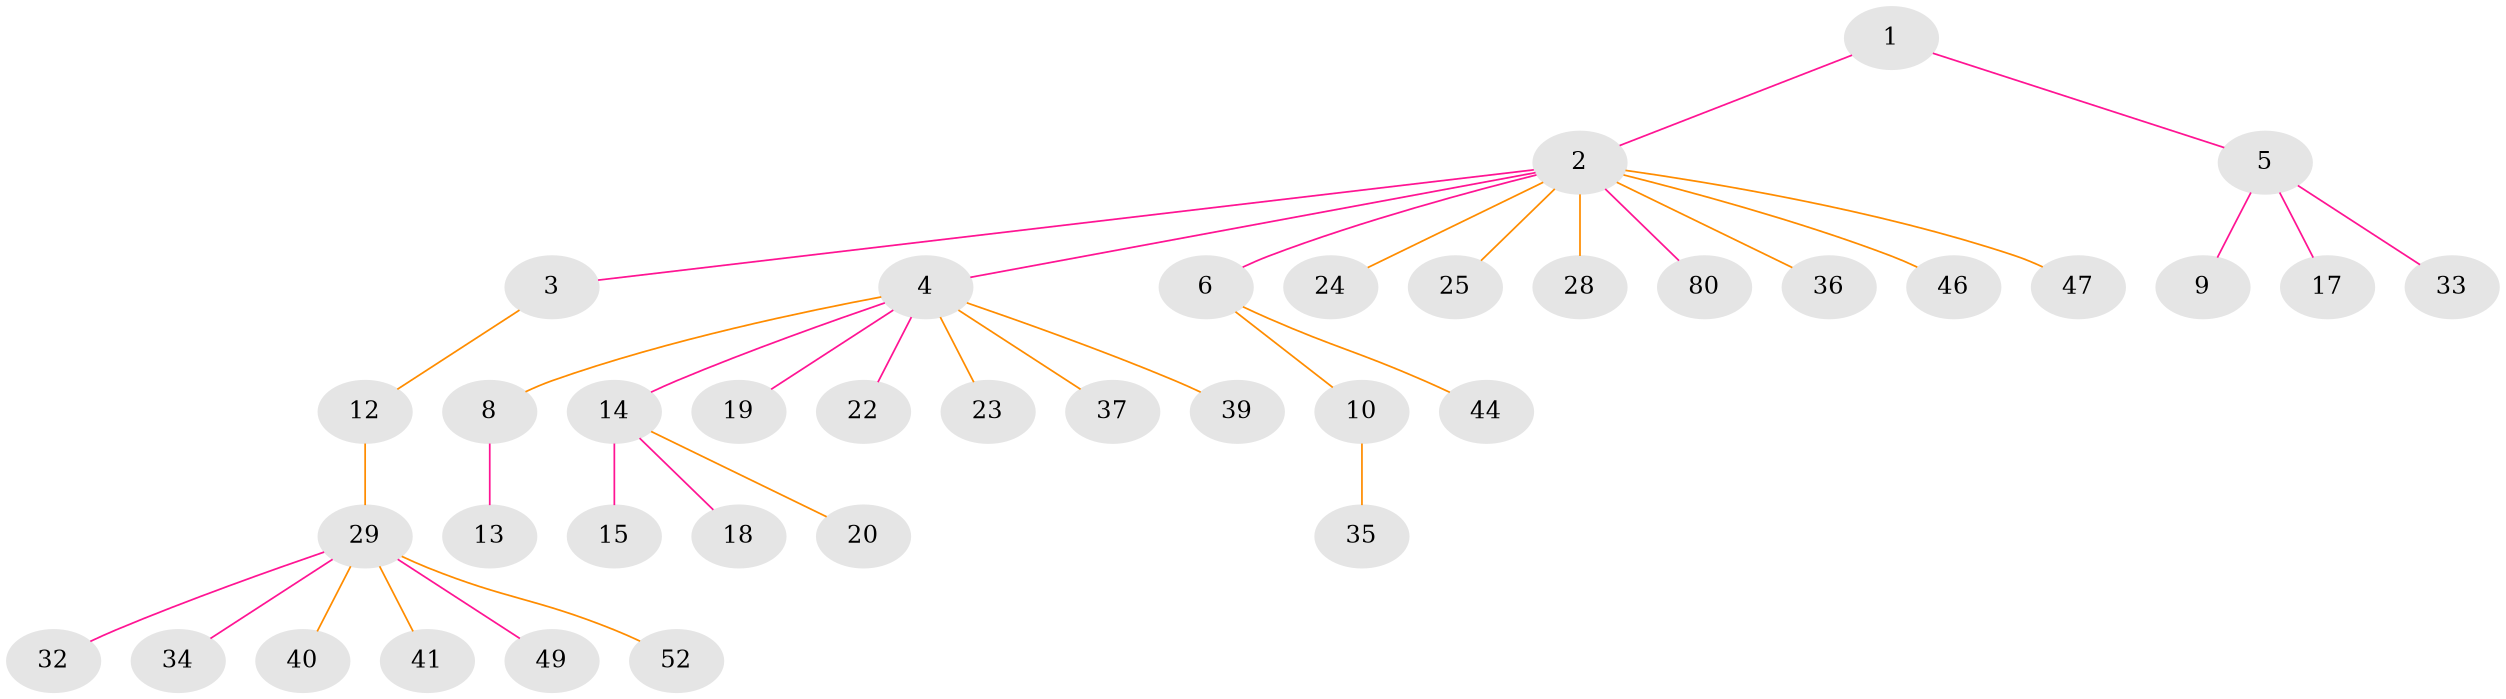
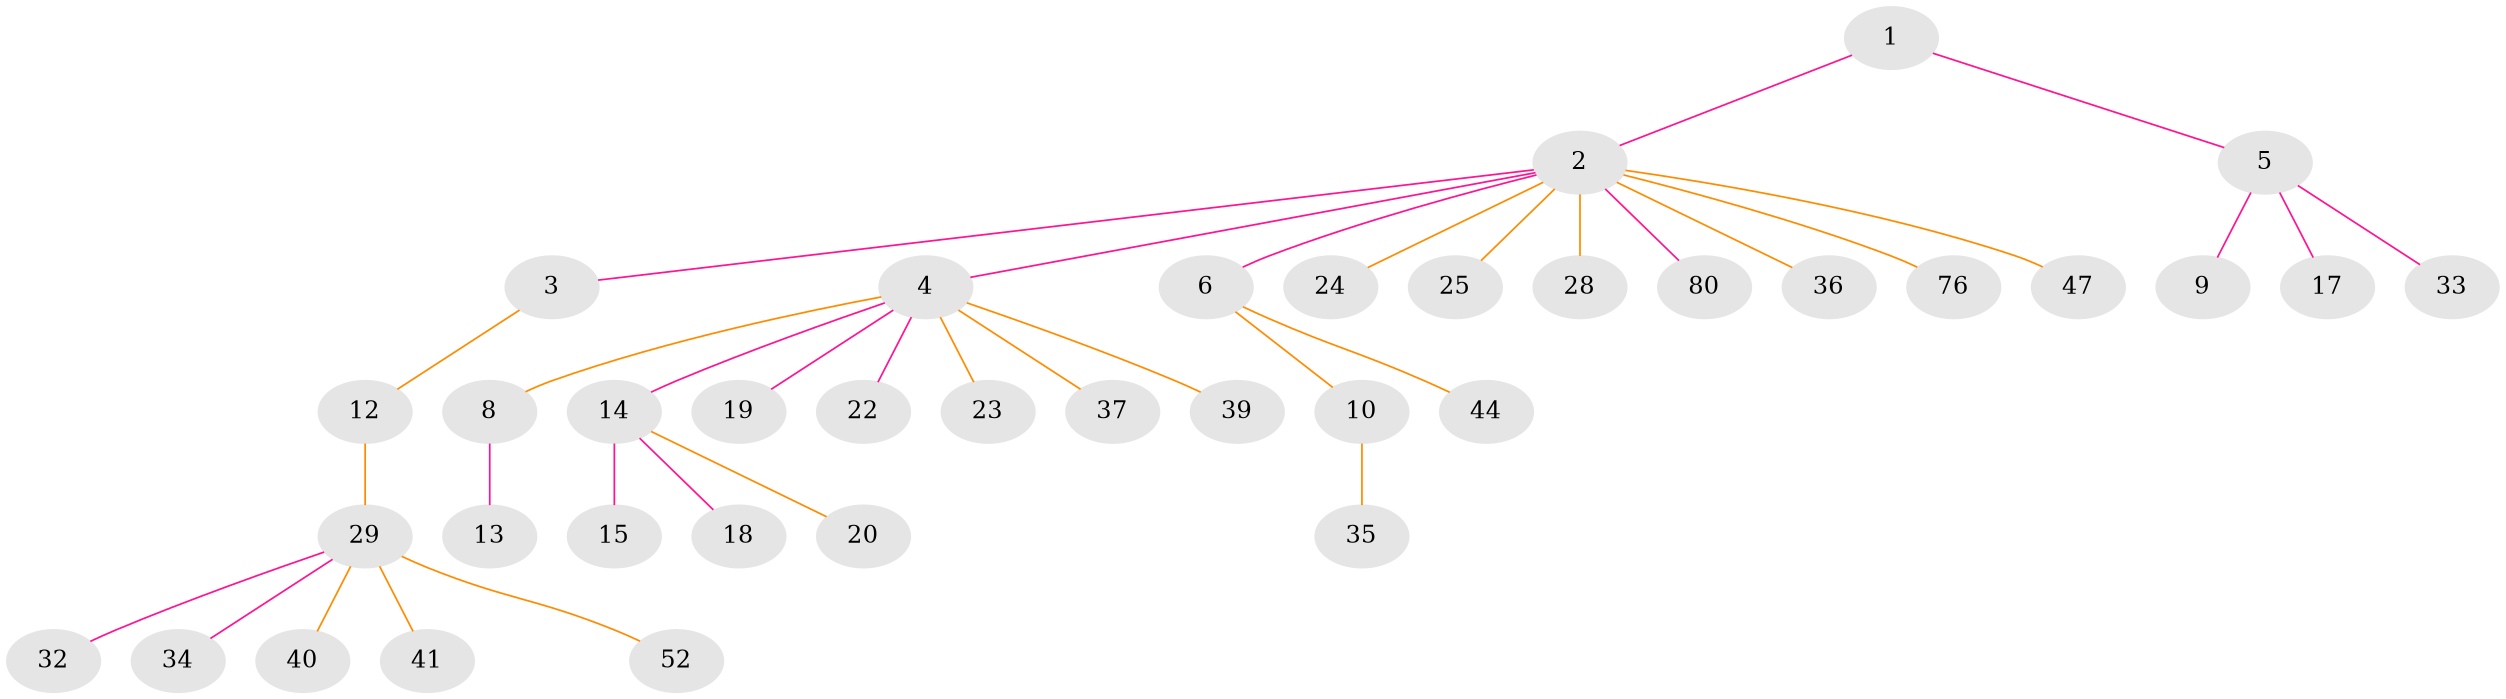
(1954, 287) -> (1954, 287)
(552, 661) -> none
